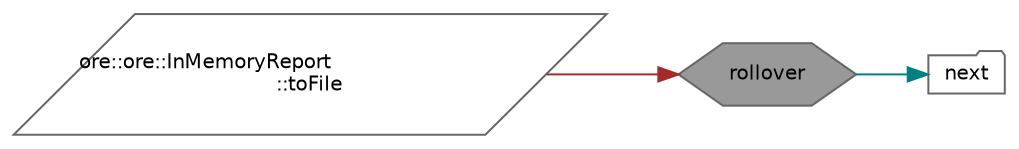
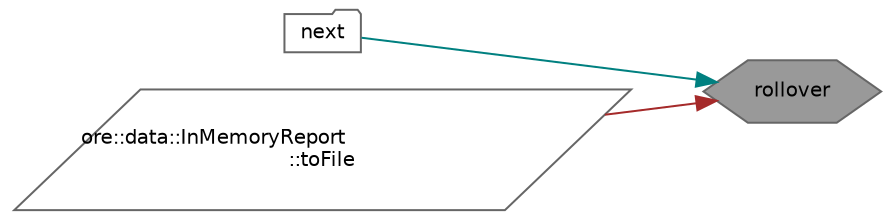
(310, 74) -> (323, 150)
(882, 74) -> (529, 59)
